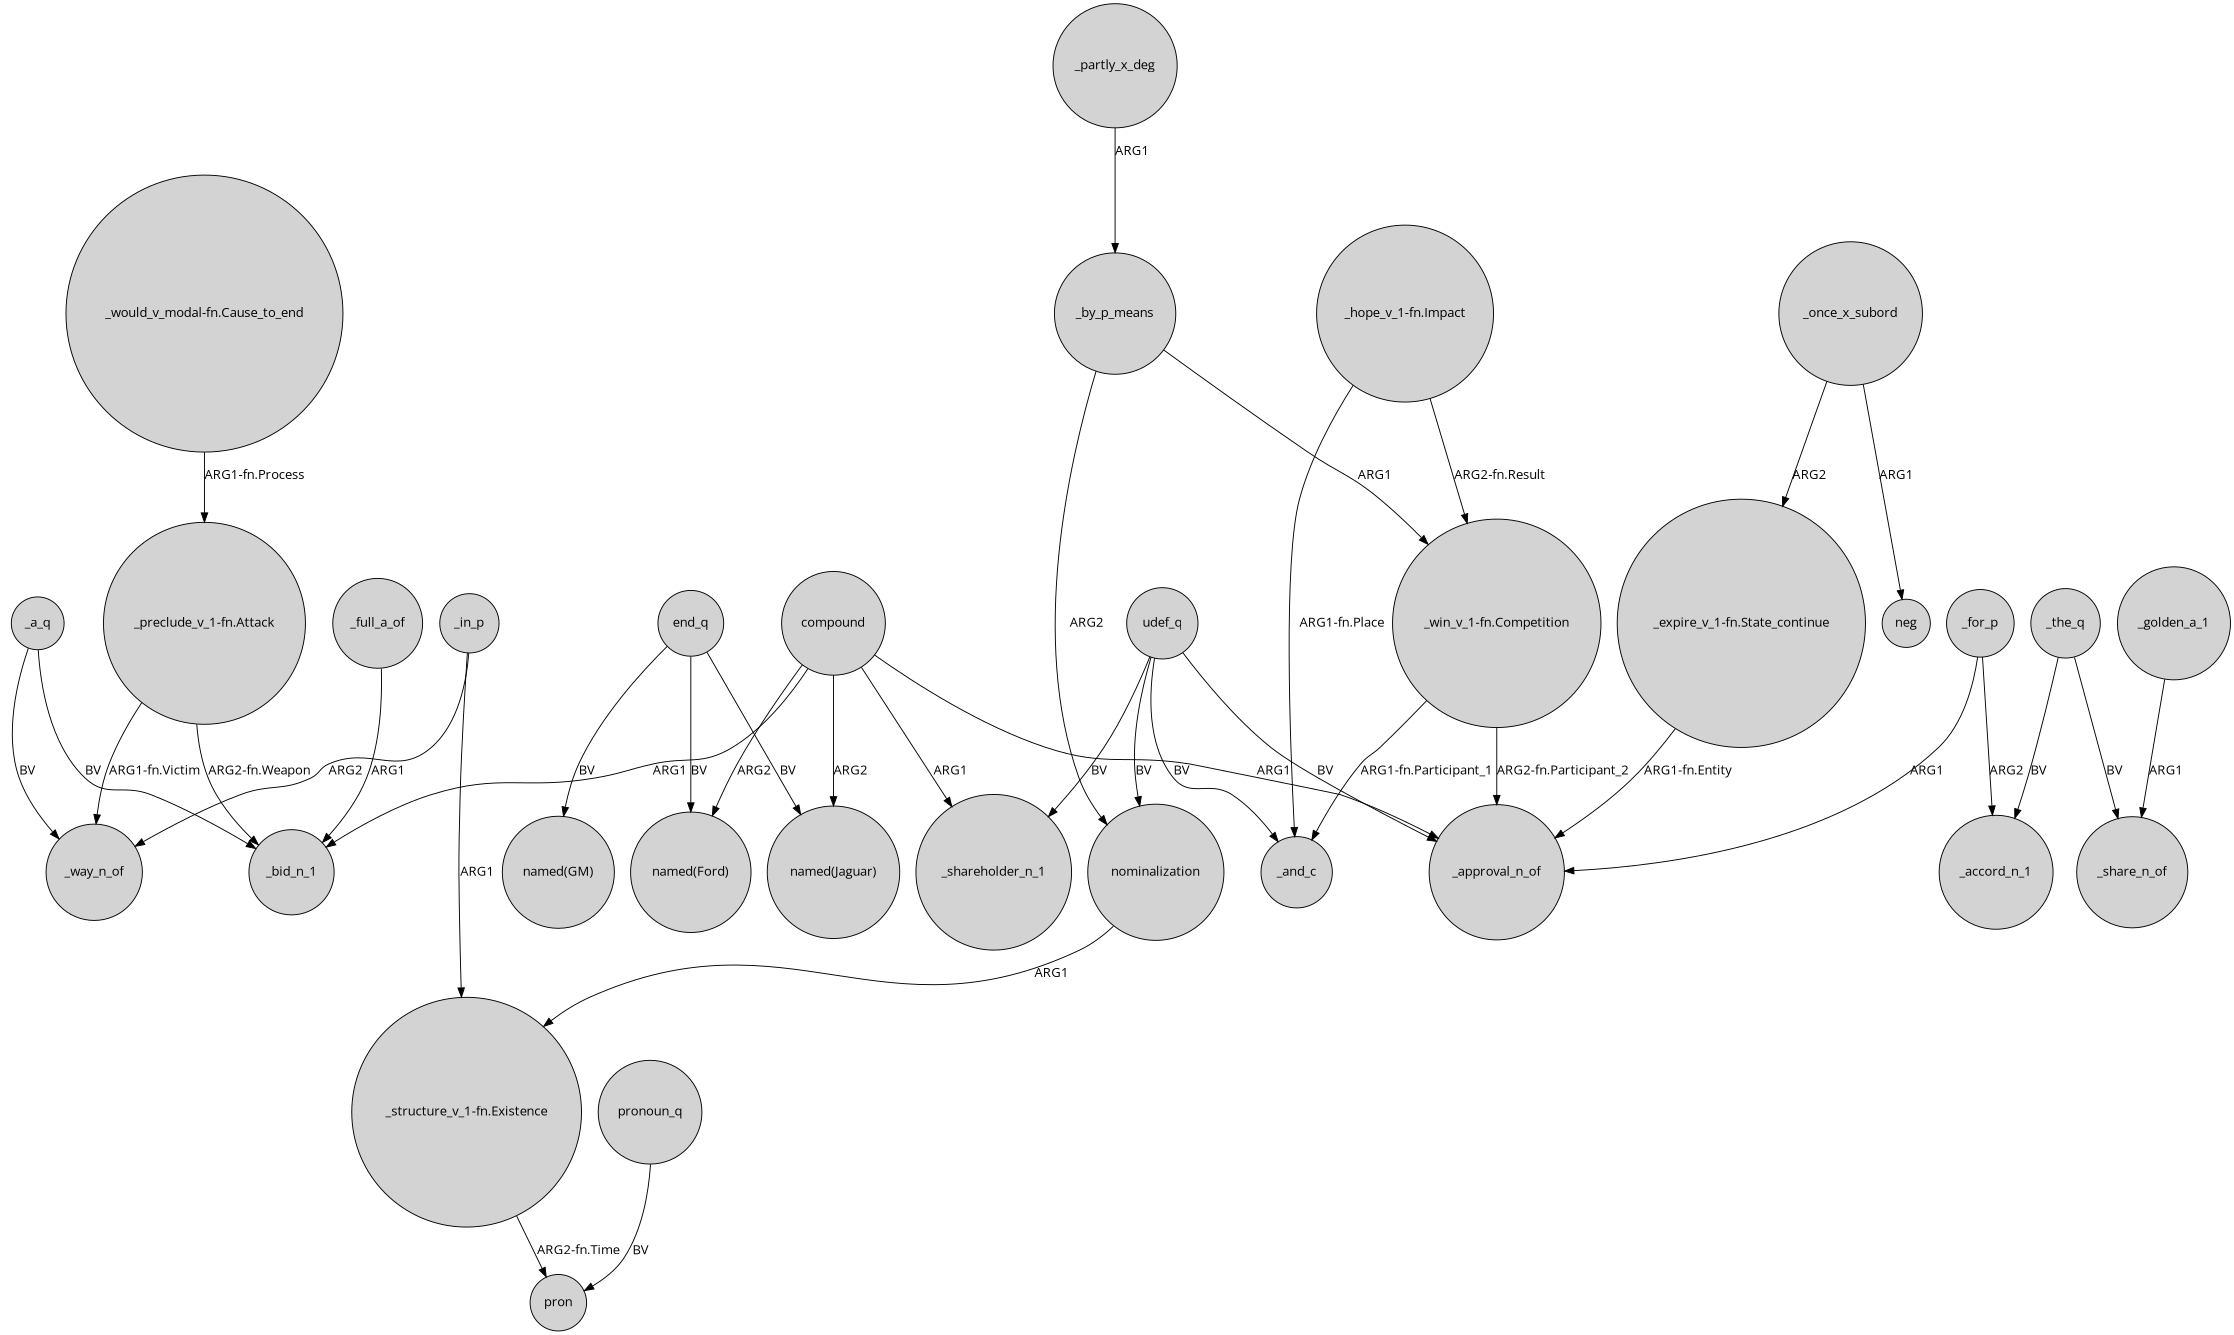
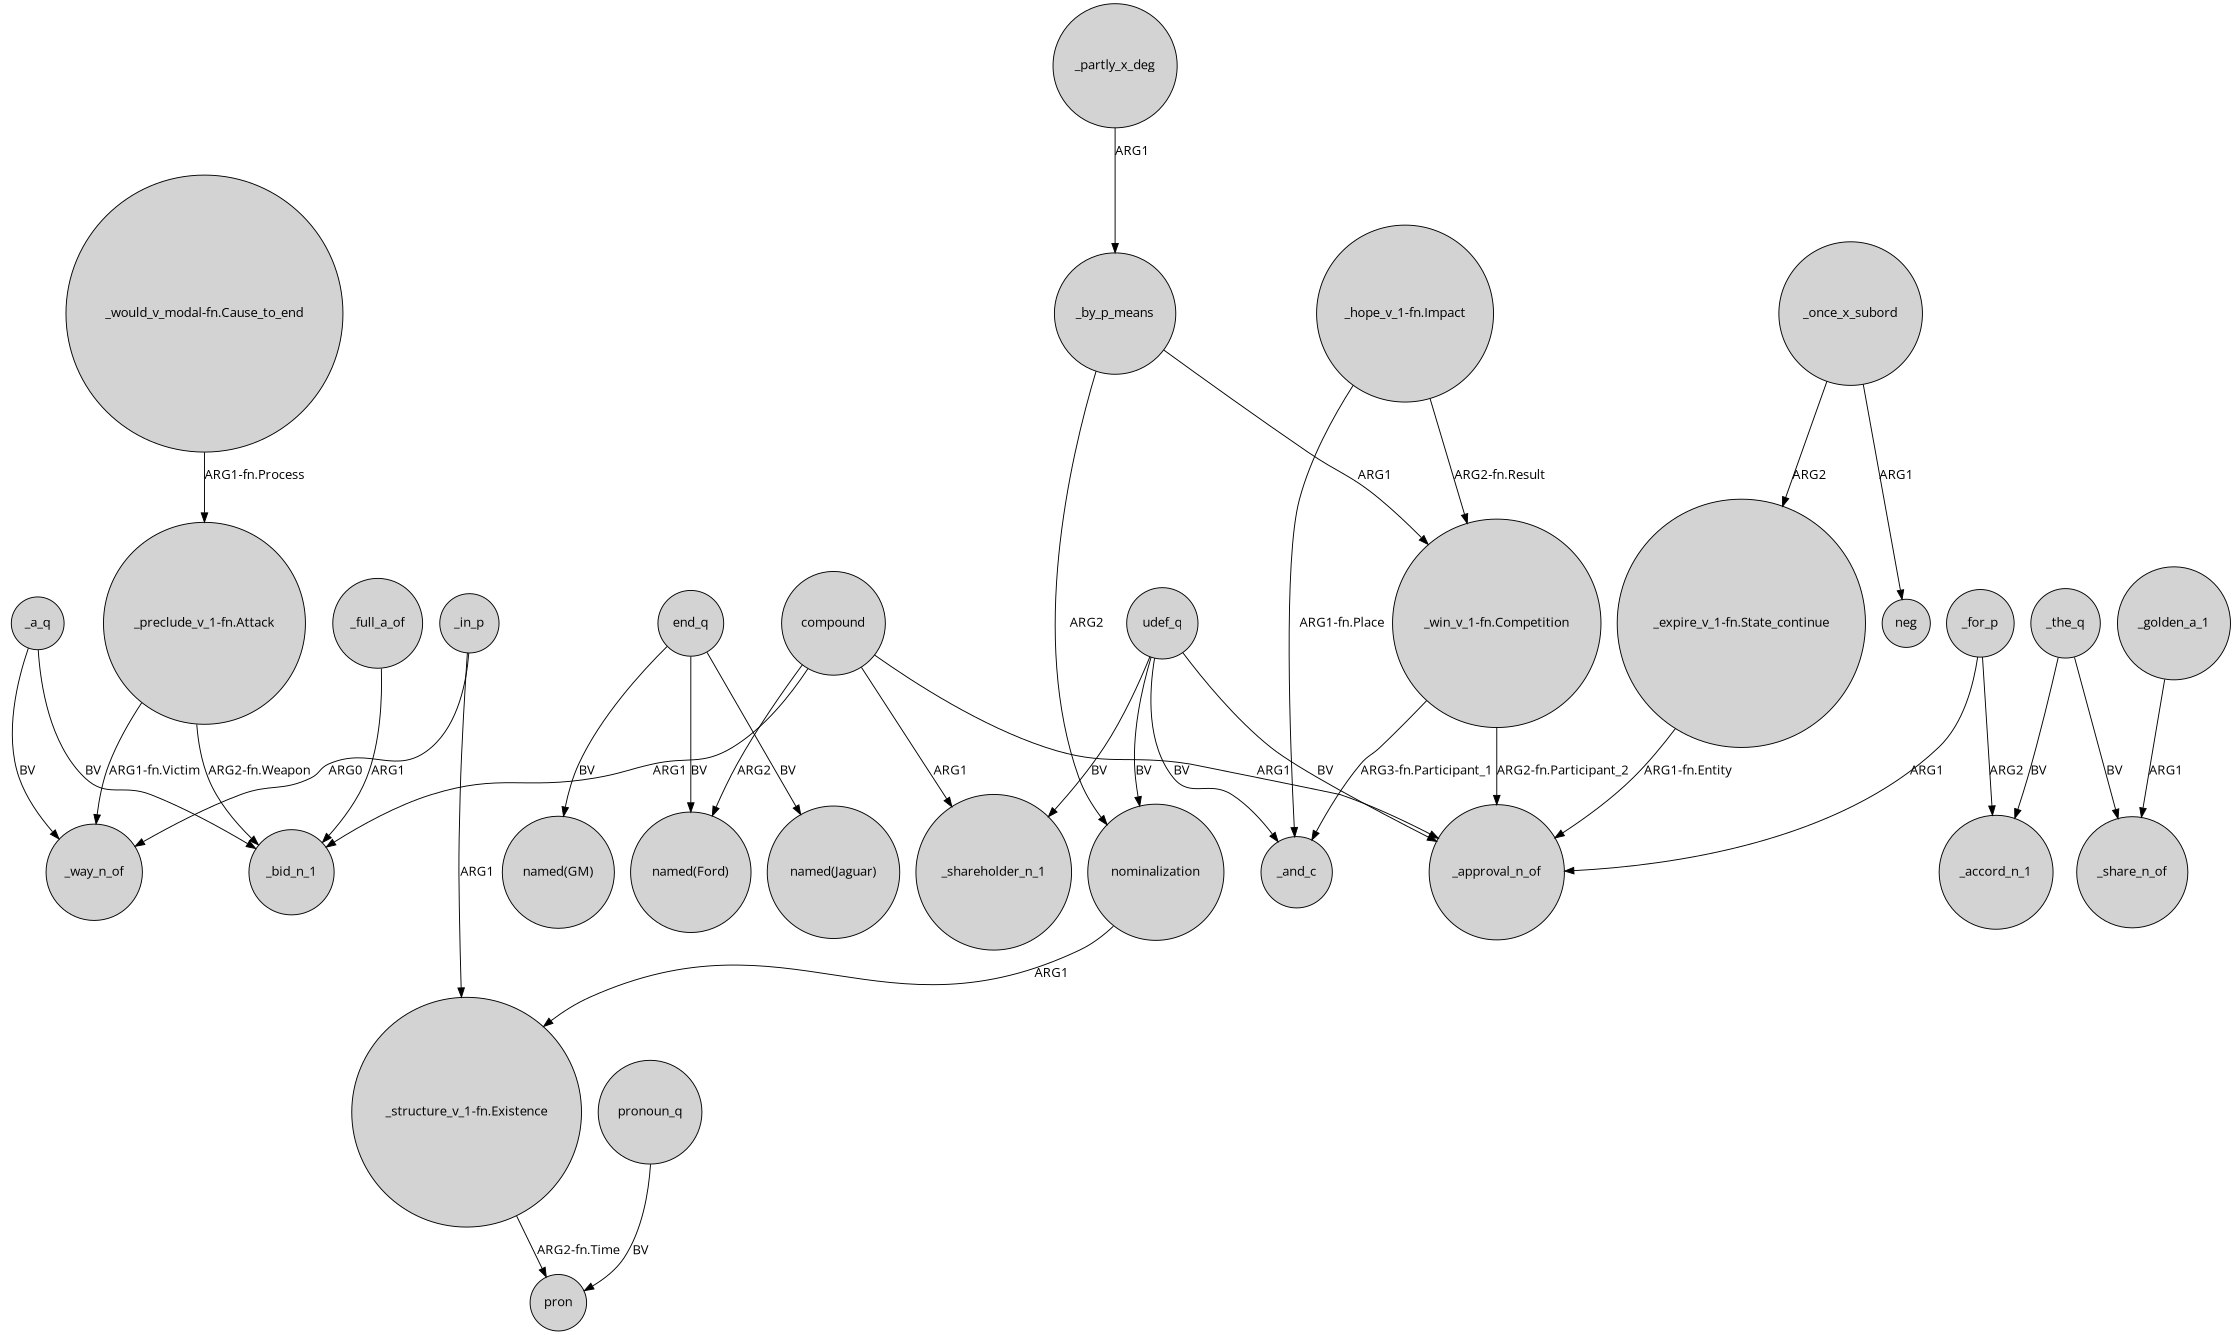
(833, 736) -> none
(346, 771) -> (346, 771)
(1427, 771) -> (1427, 771)
